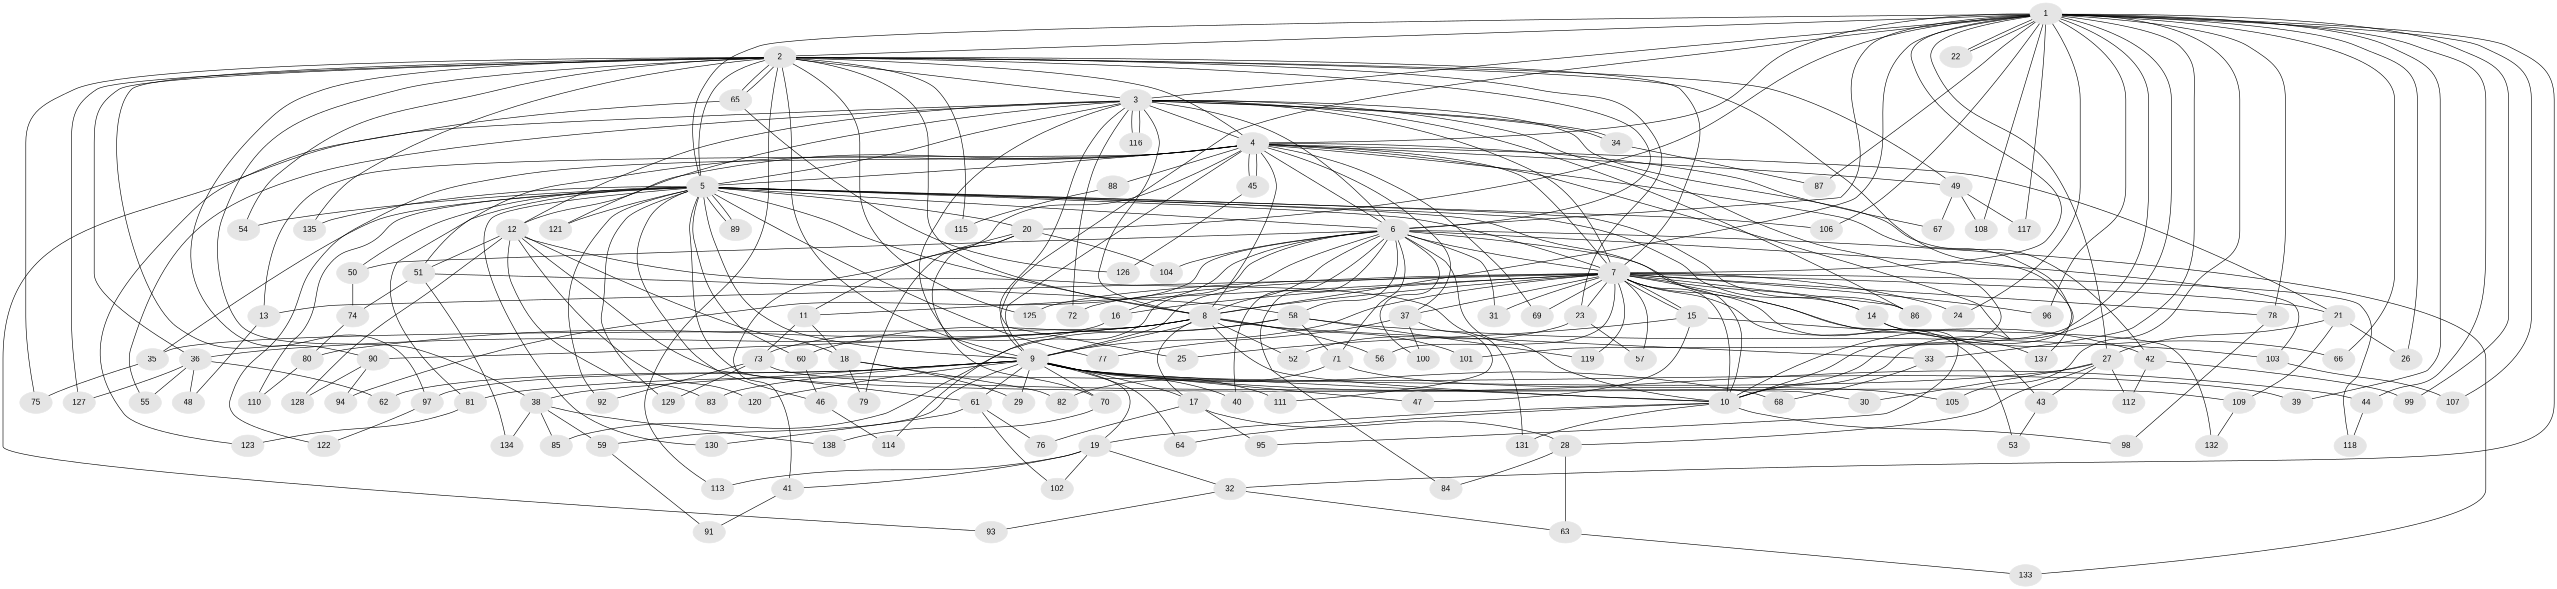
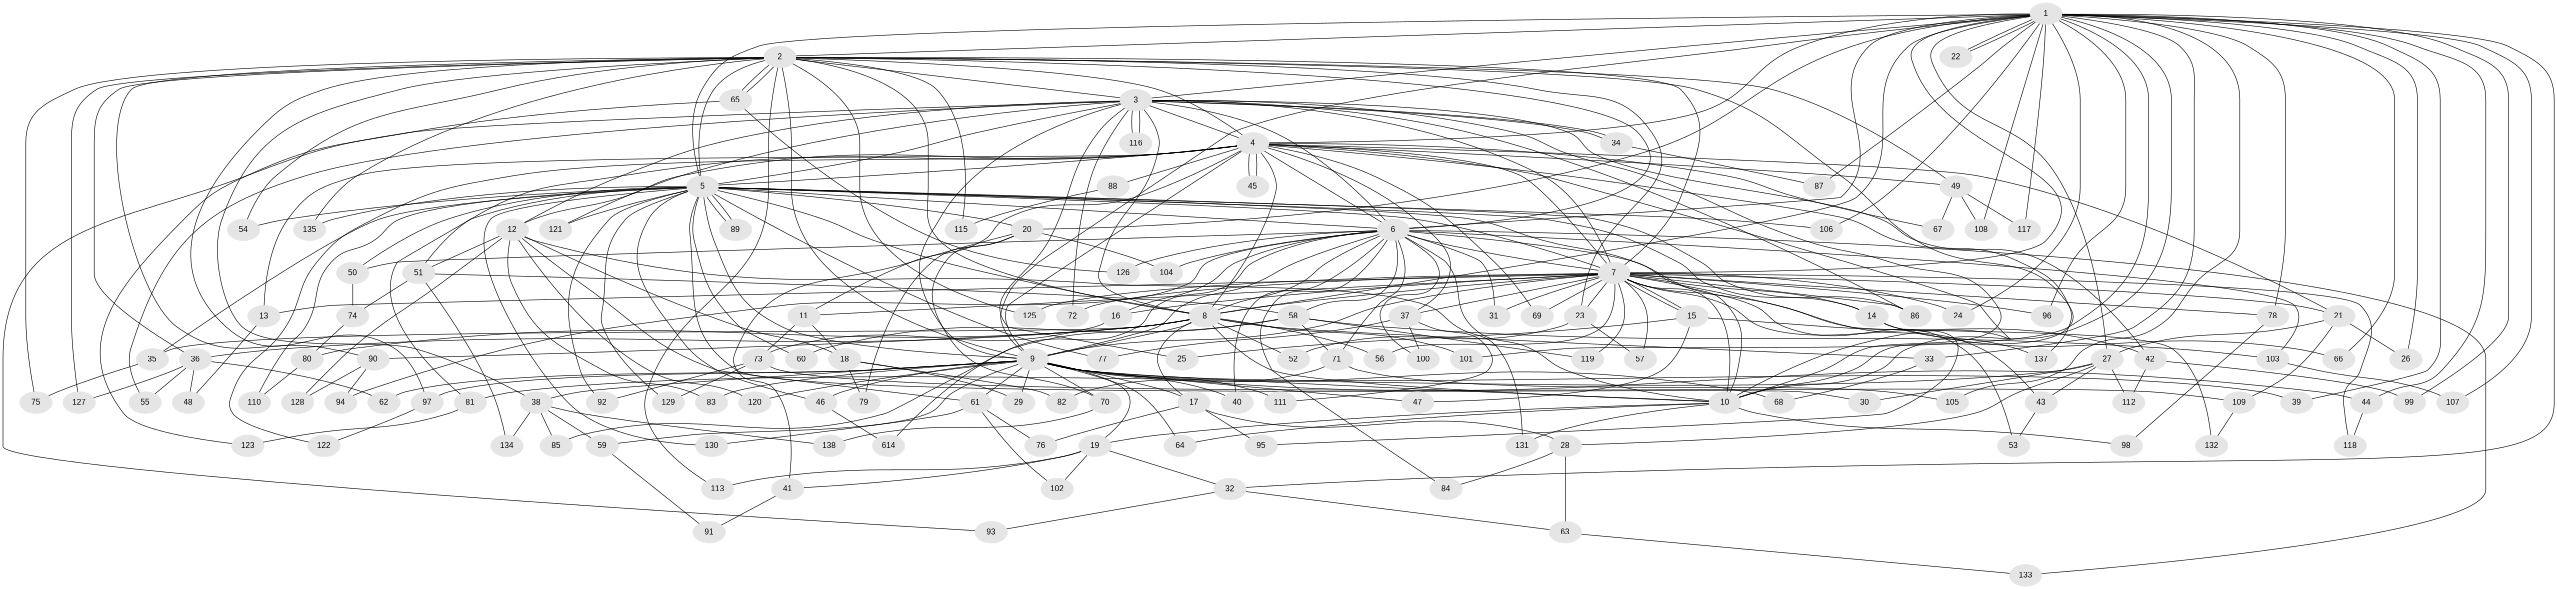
(1188, 230) -> (1249, 241)
(811, 381) -> (924, 373)
(889, 446) -> (889, 446)
